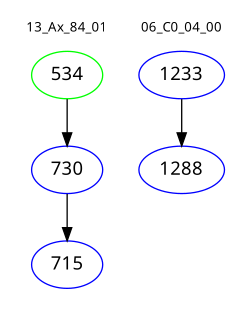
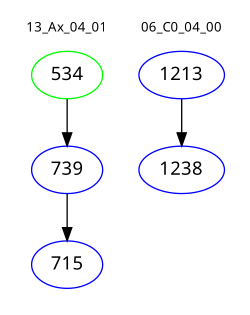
(67, 28) -> (67, 28)
(182, 75) -> (182, 75)
(67, 170) -> (67, 170)
(182, 170) -> (182, 170)
